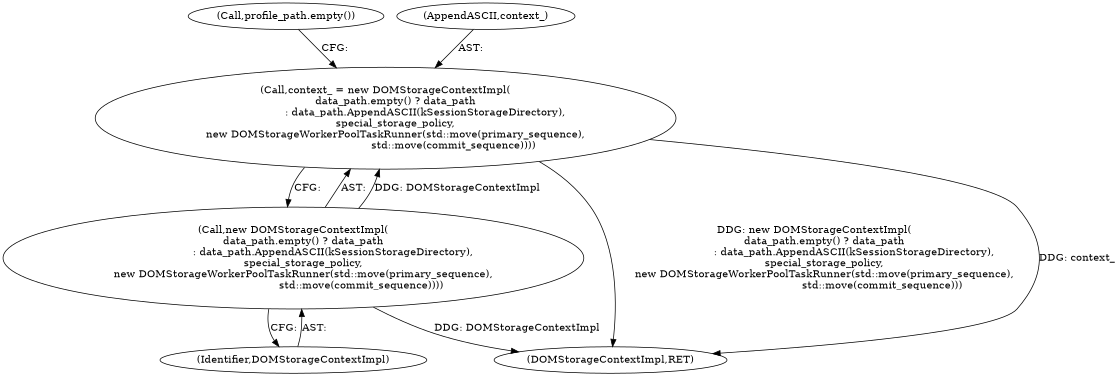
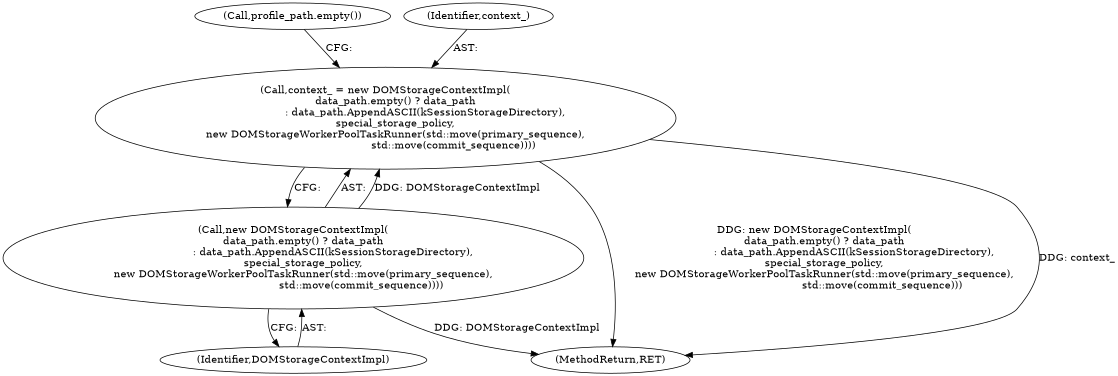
(486, 16) -> (479, 16)
(611, 360) -> (611, 360)
